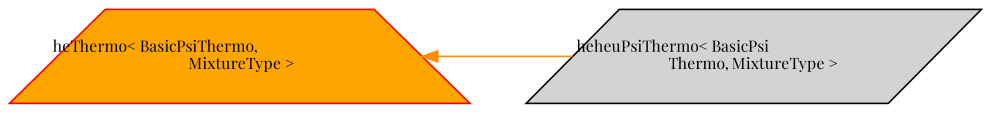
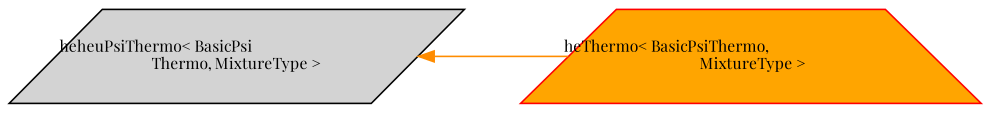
(505, 56) -> (501, 56)
